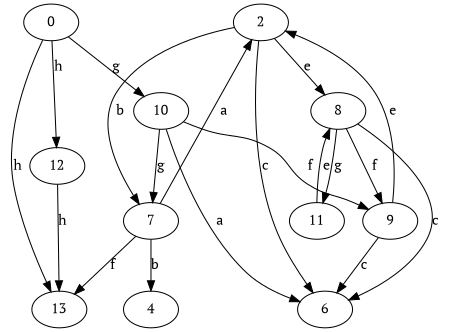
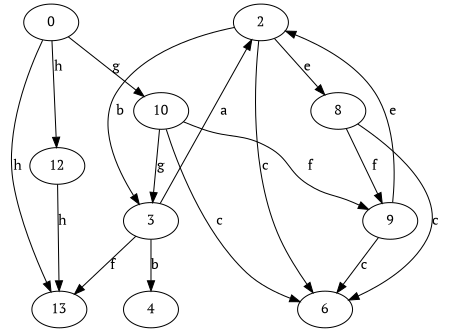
(151, 221) -> (151, 221)
(220, 221) -> (220, 221)
(317, 221) -> none
